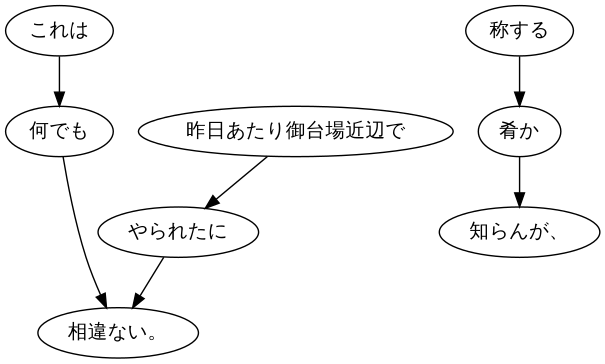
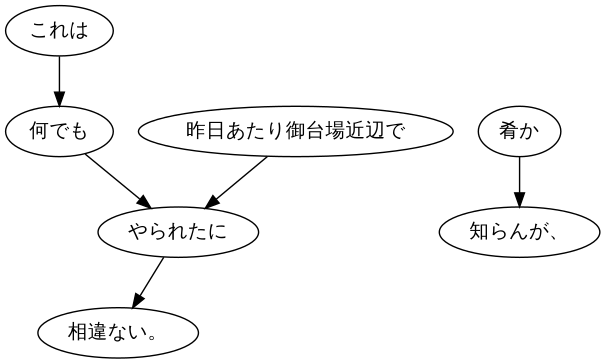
(520, 31) -> none
(77, 227) -> (112, 177)
